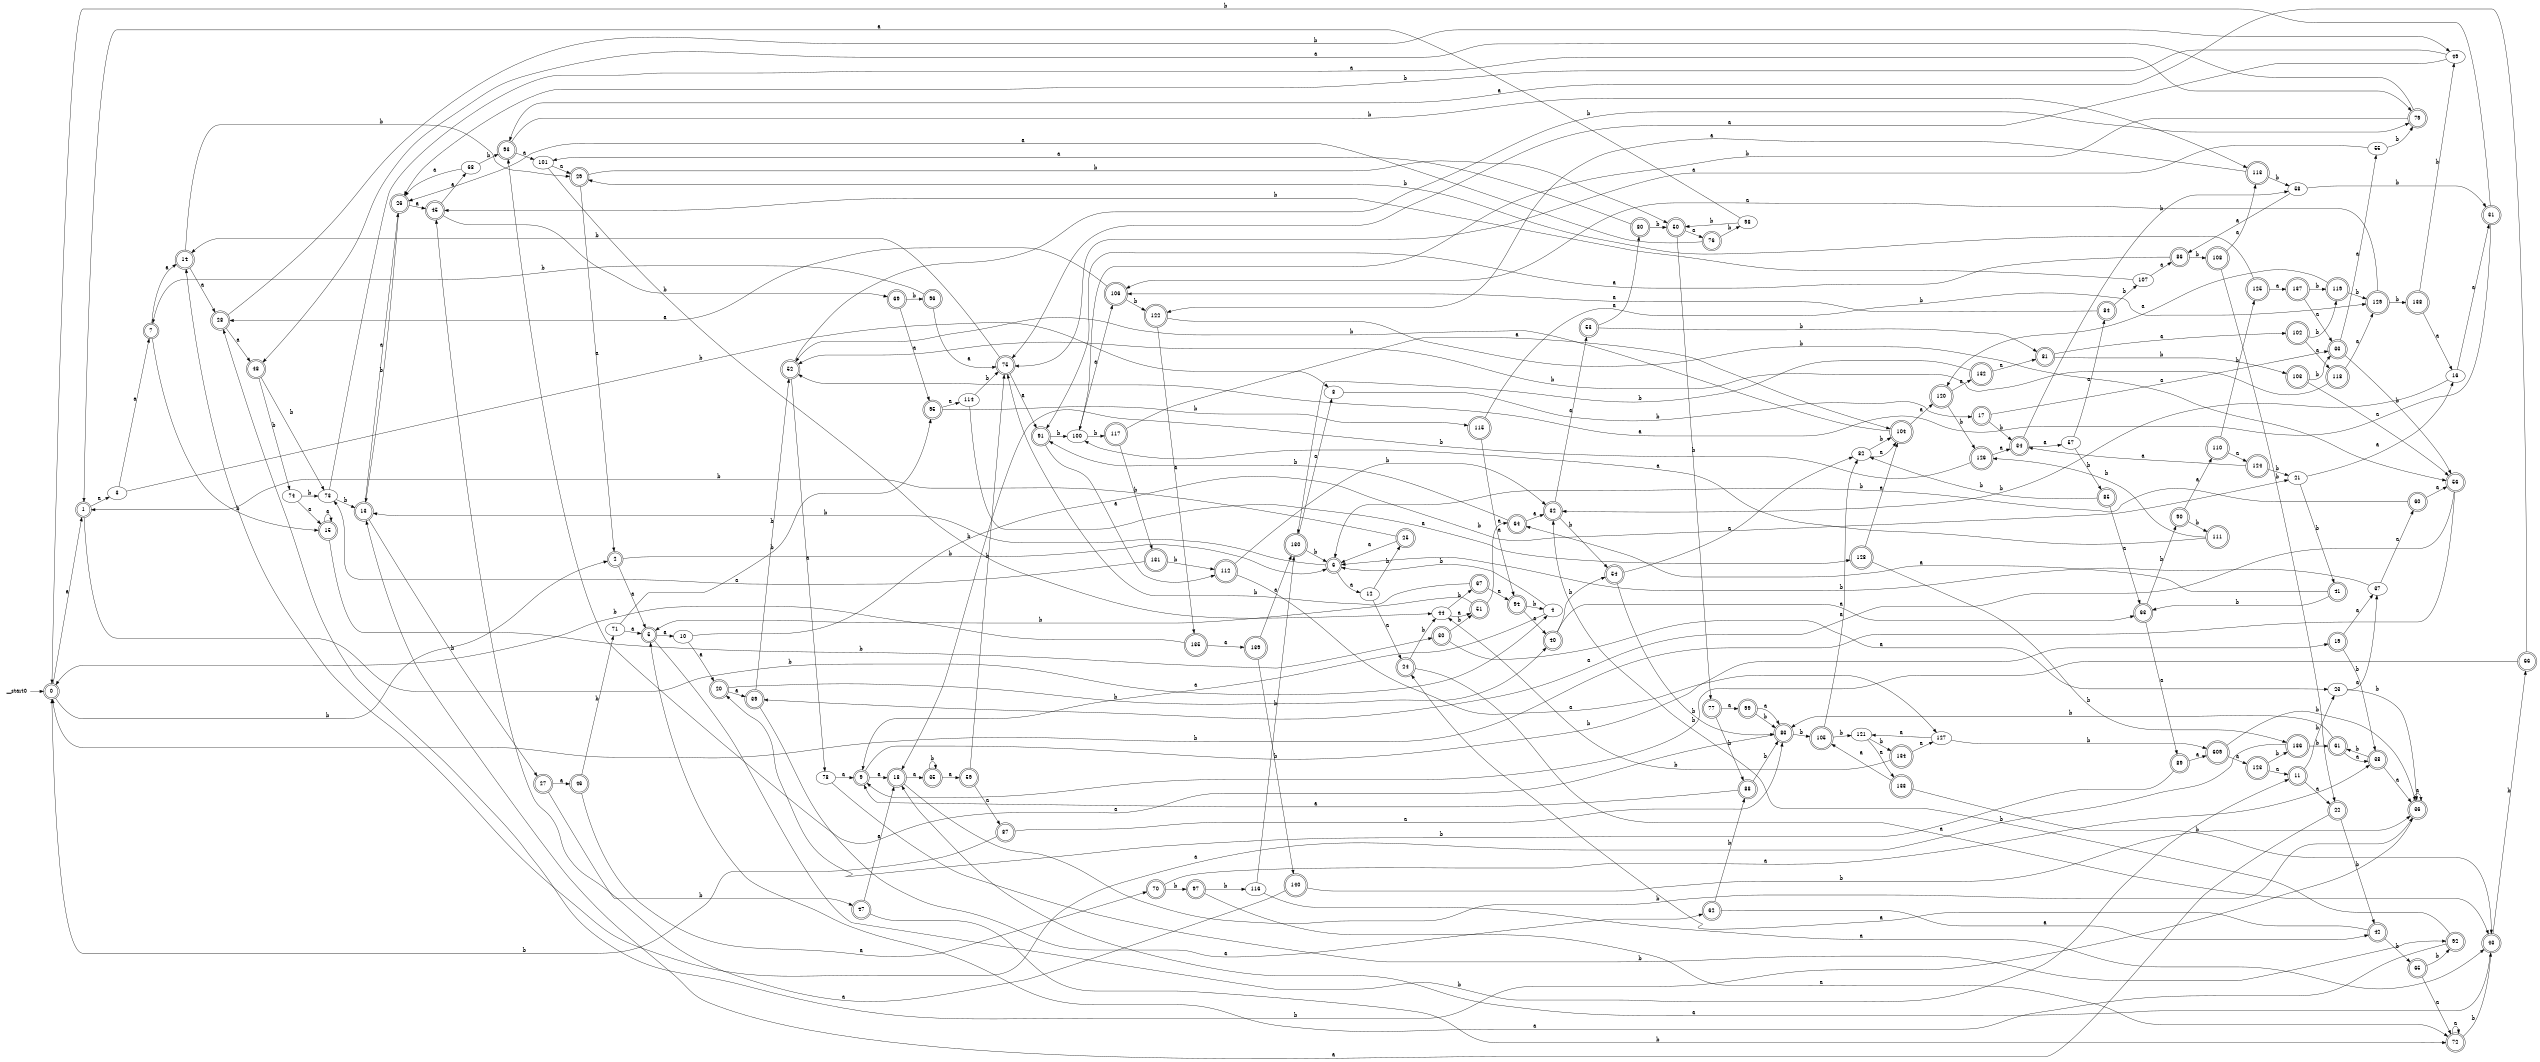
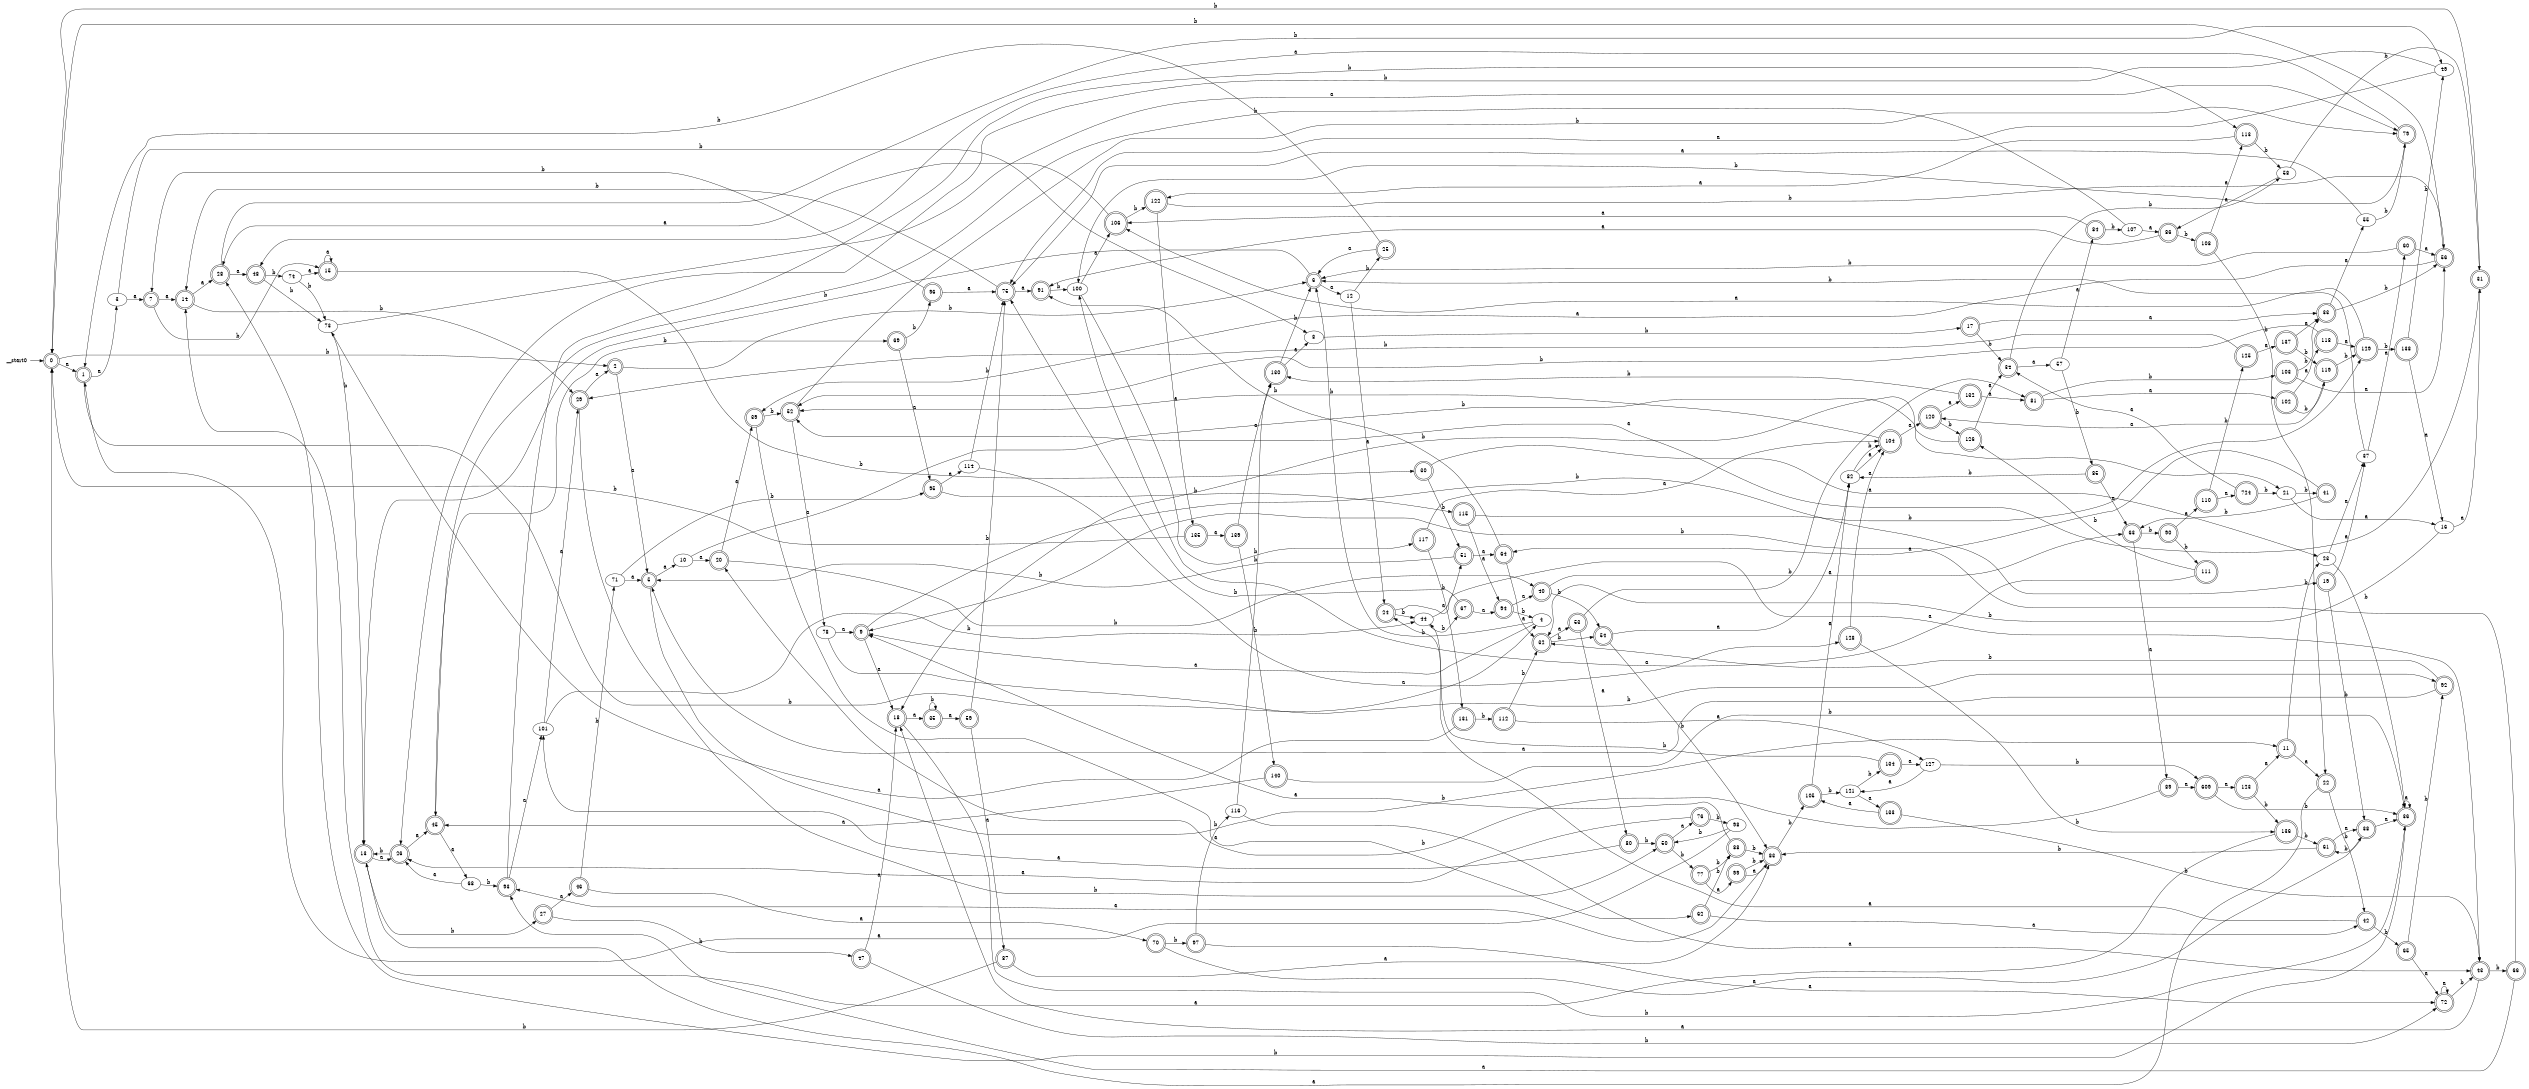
(2258, 466) -> (2246, 493)
(1118, 533) -> none
